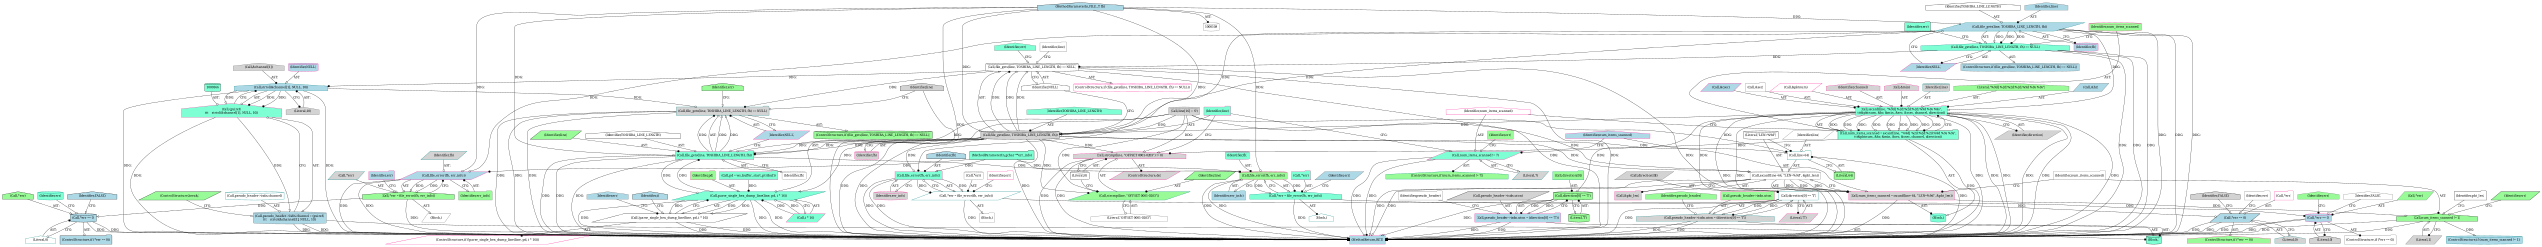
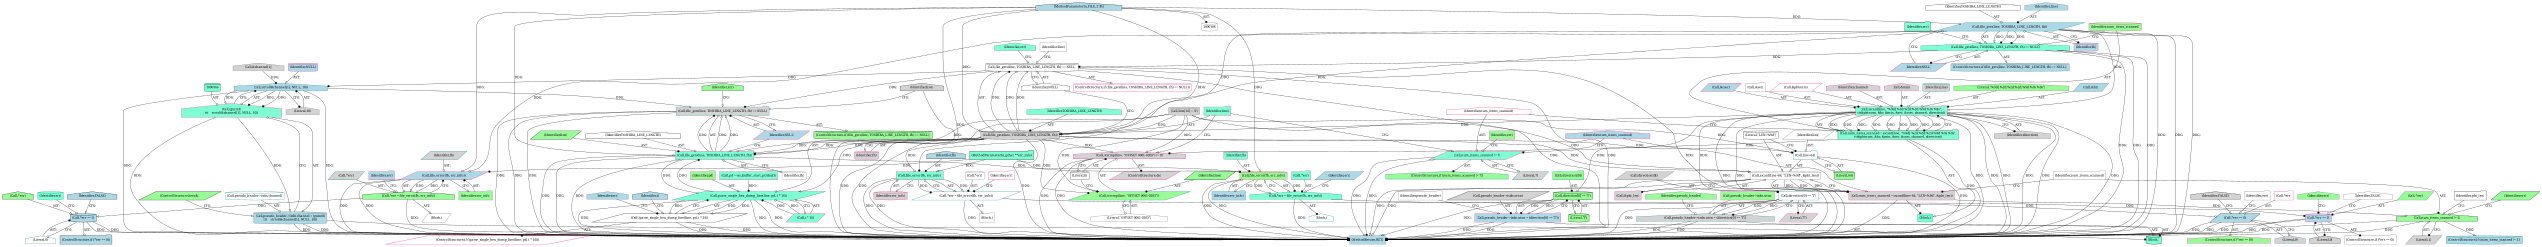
(275, 77) -> (276, 77)
(2028, 135) -> (2022, 135)
(1829, 162) -> (1831, 163)
(1367, 240) -> (1367, 240)
